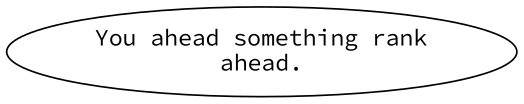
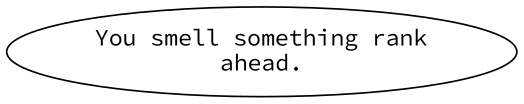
(262, 52) -> (262, 52)
